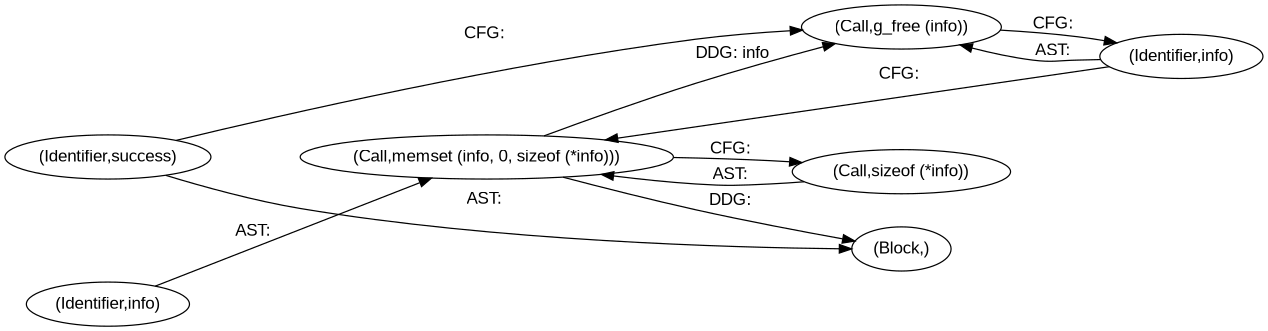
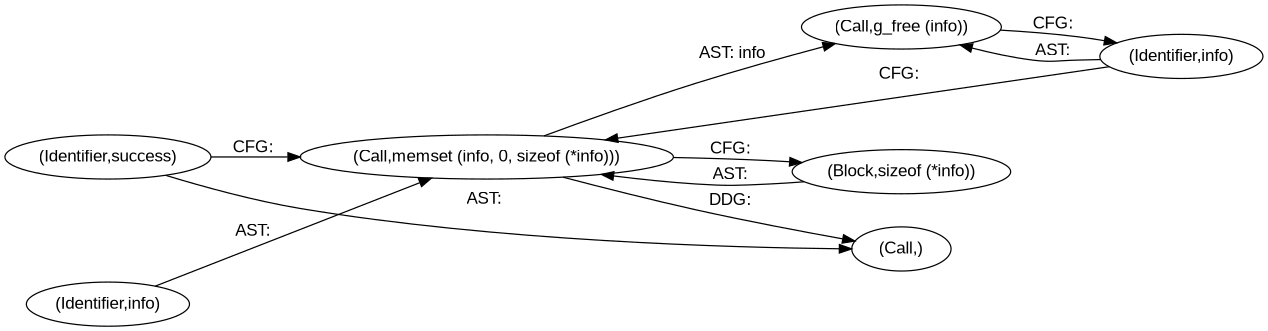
(733, 53) -> (733, 53)
(481, 74) -> (249, 157)
(901, 172) -> (901, 172)
(901, 249) -> (901, 249)
